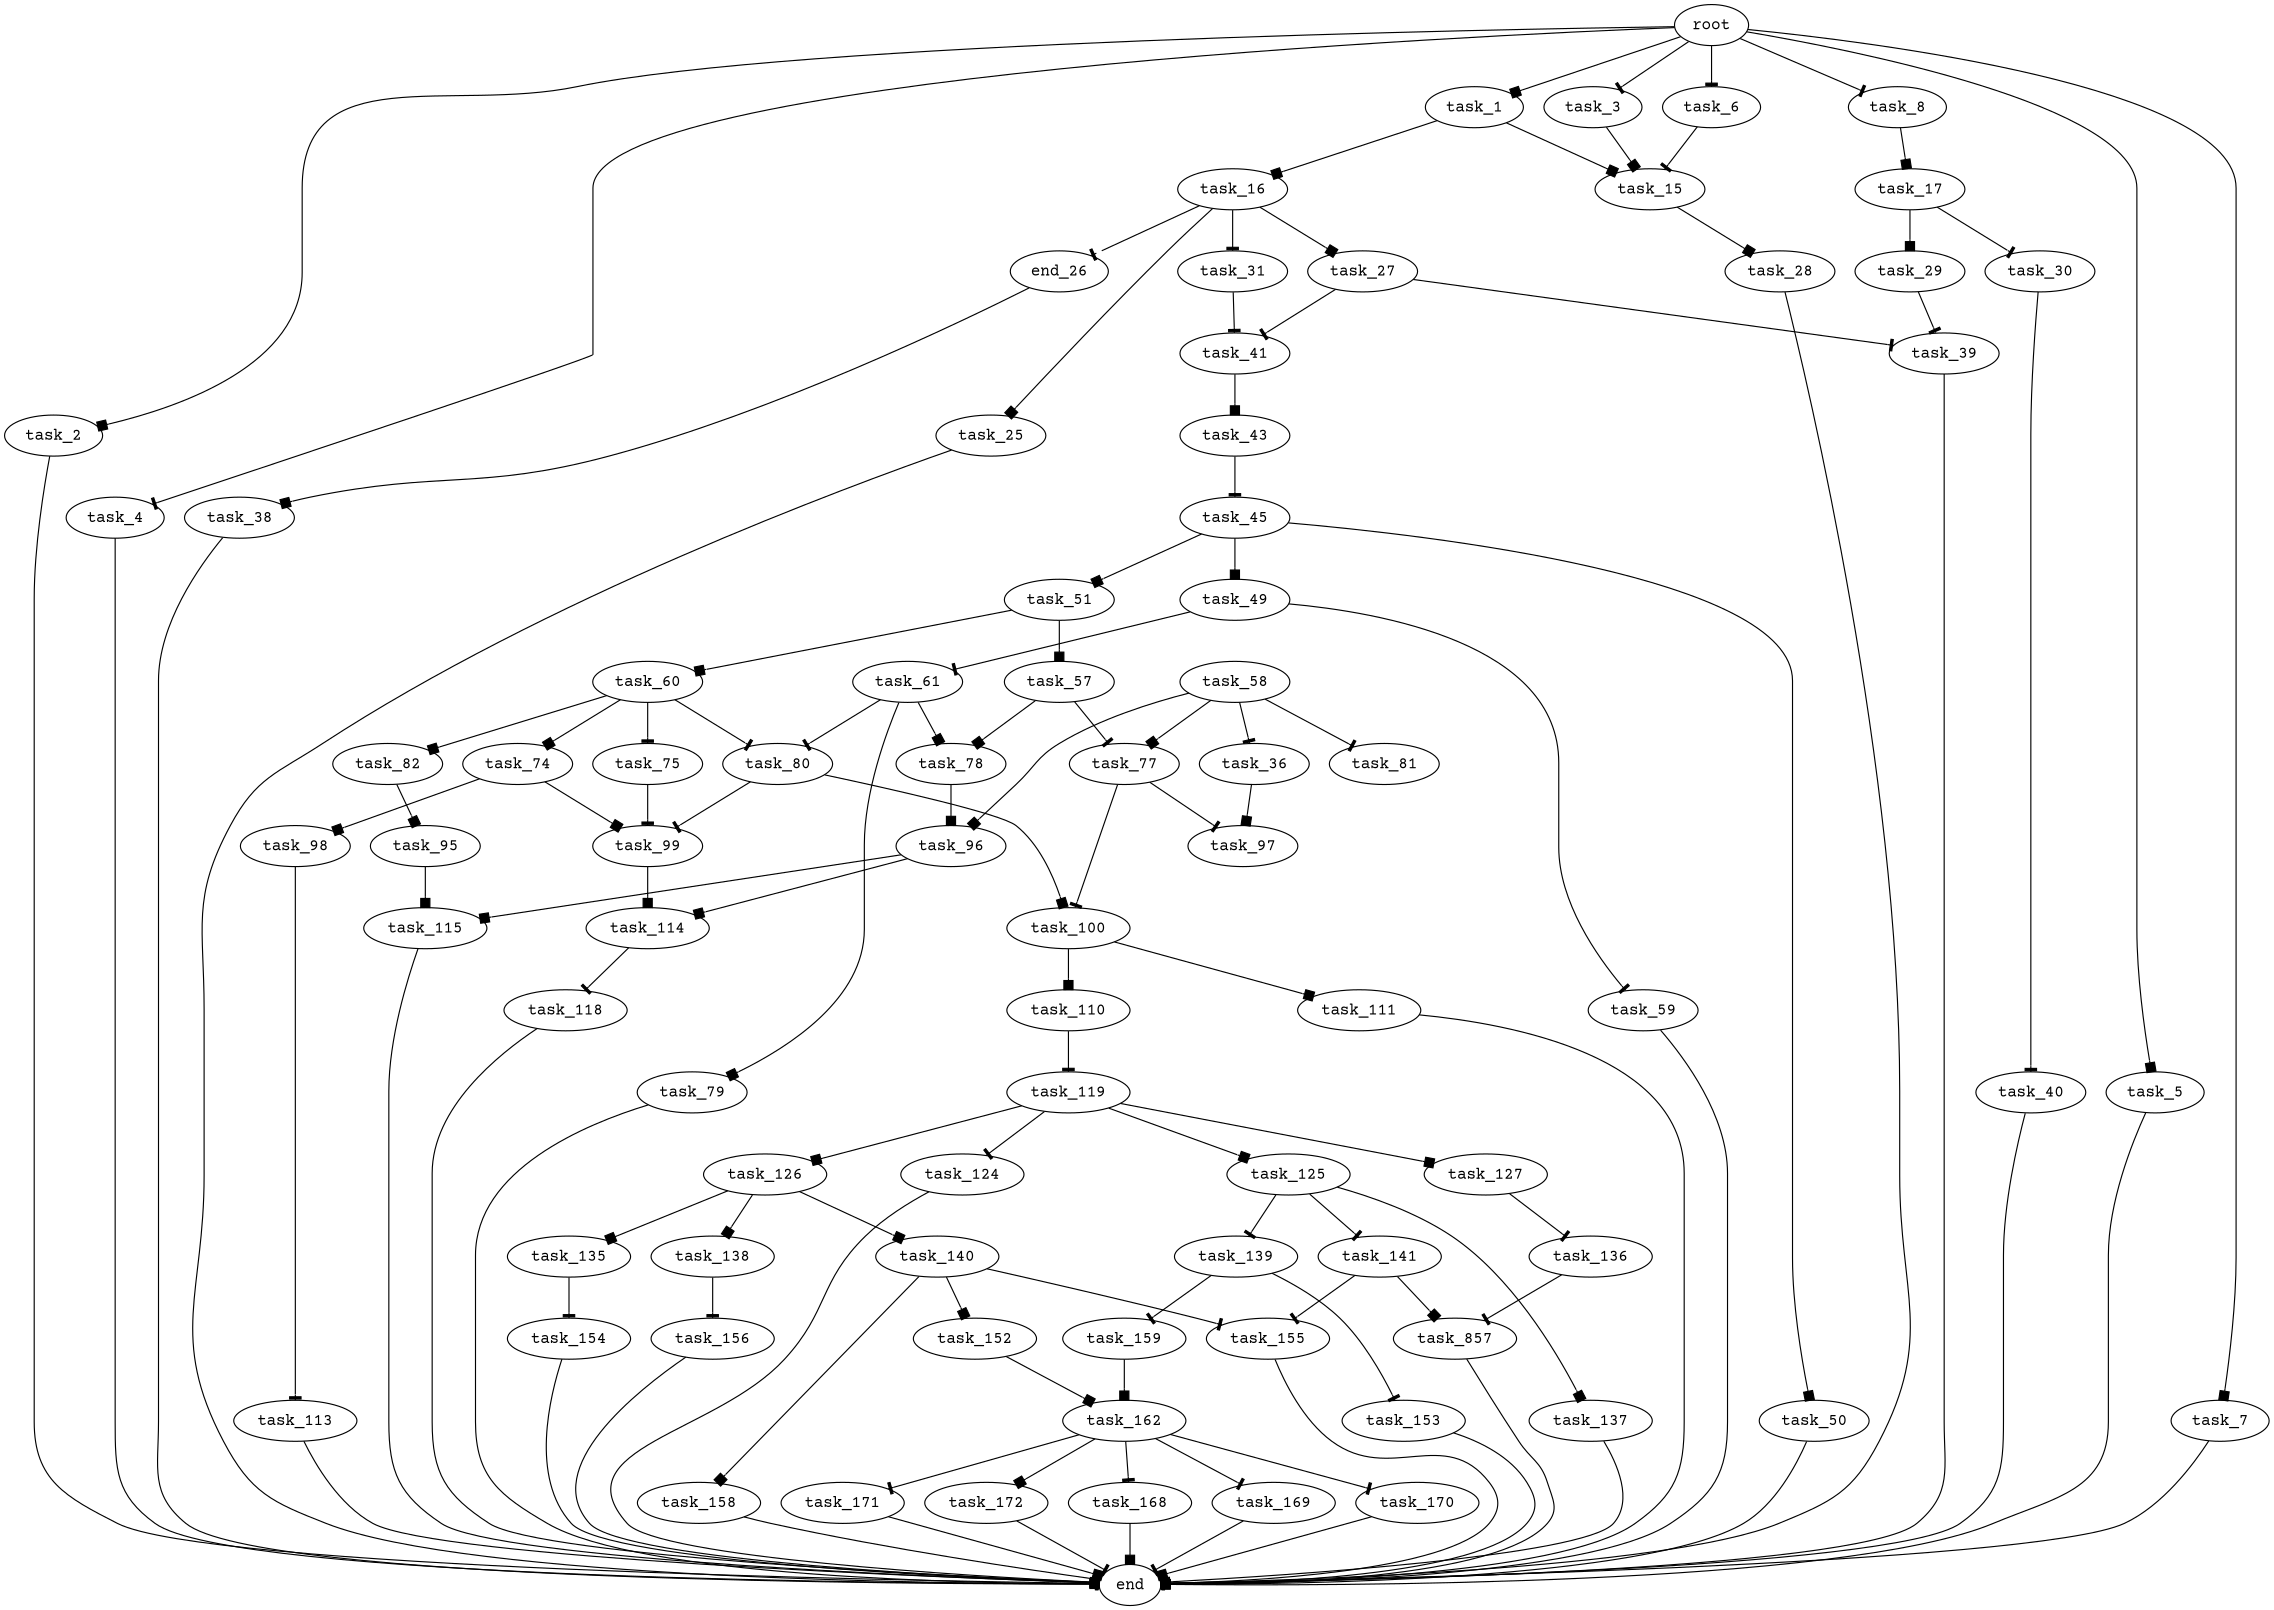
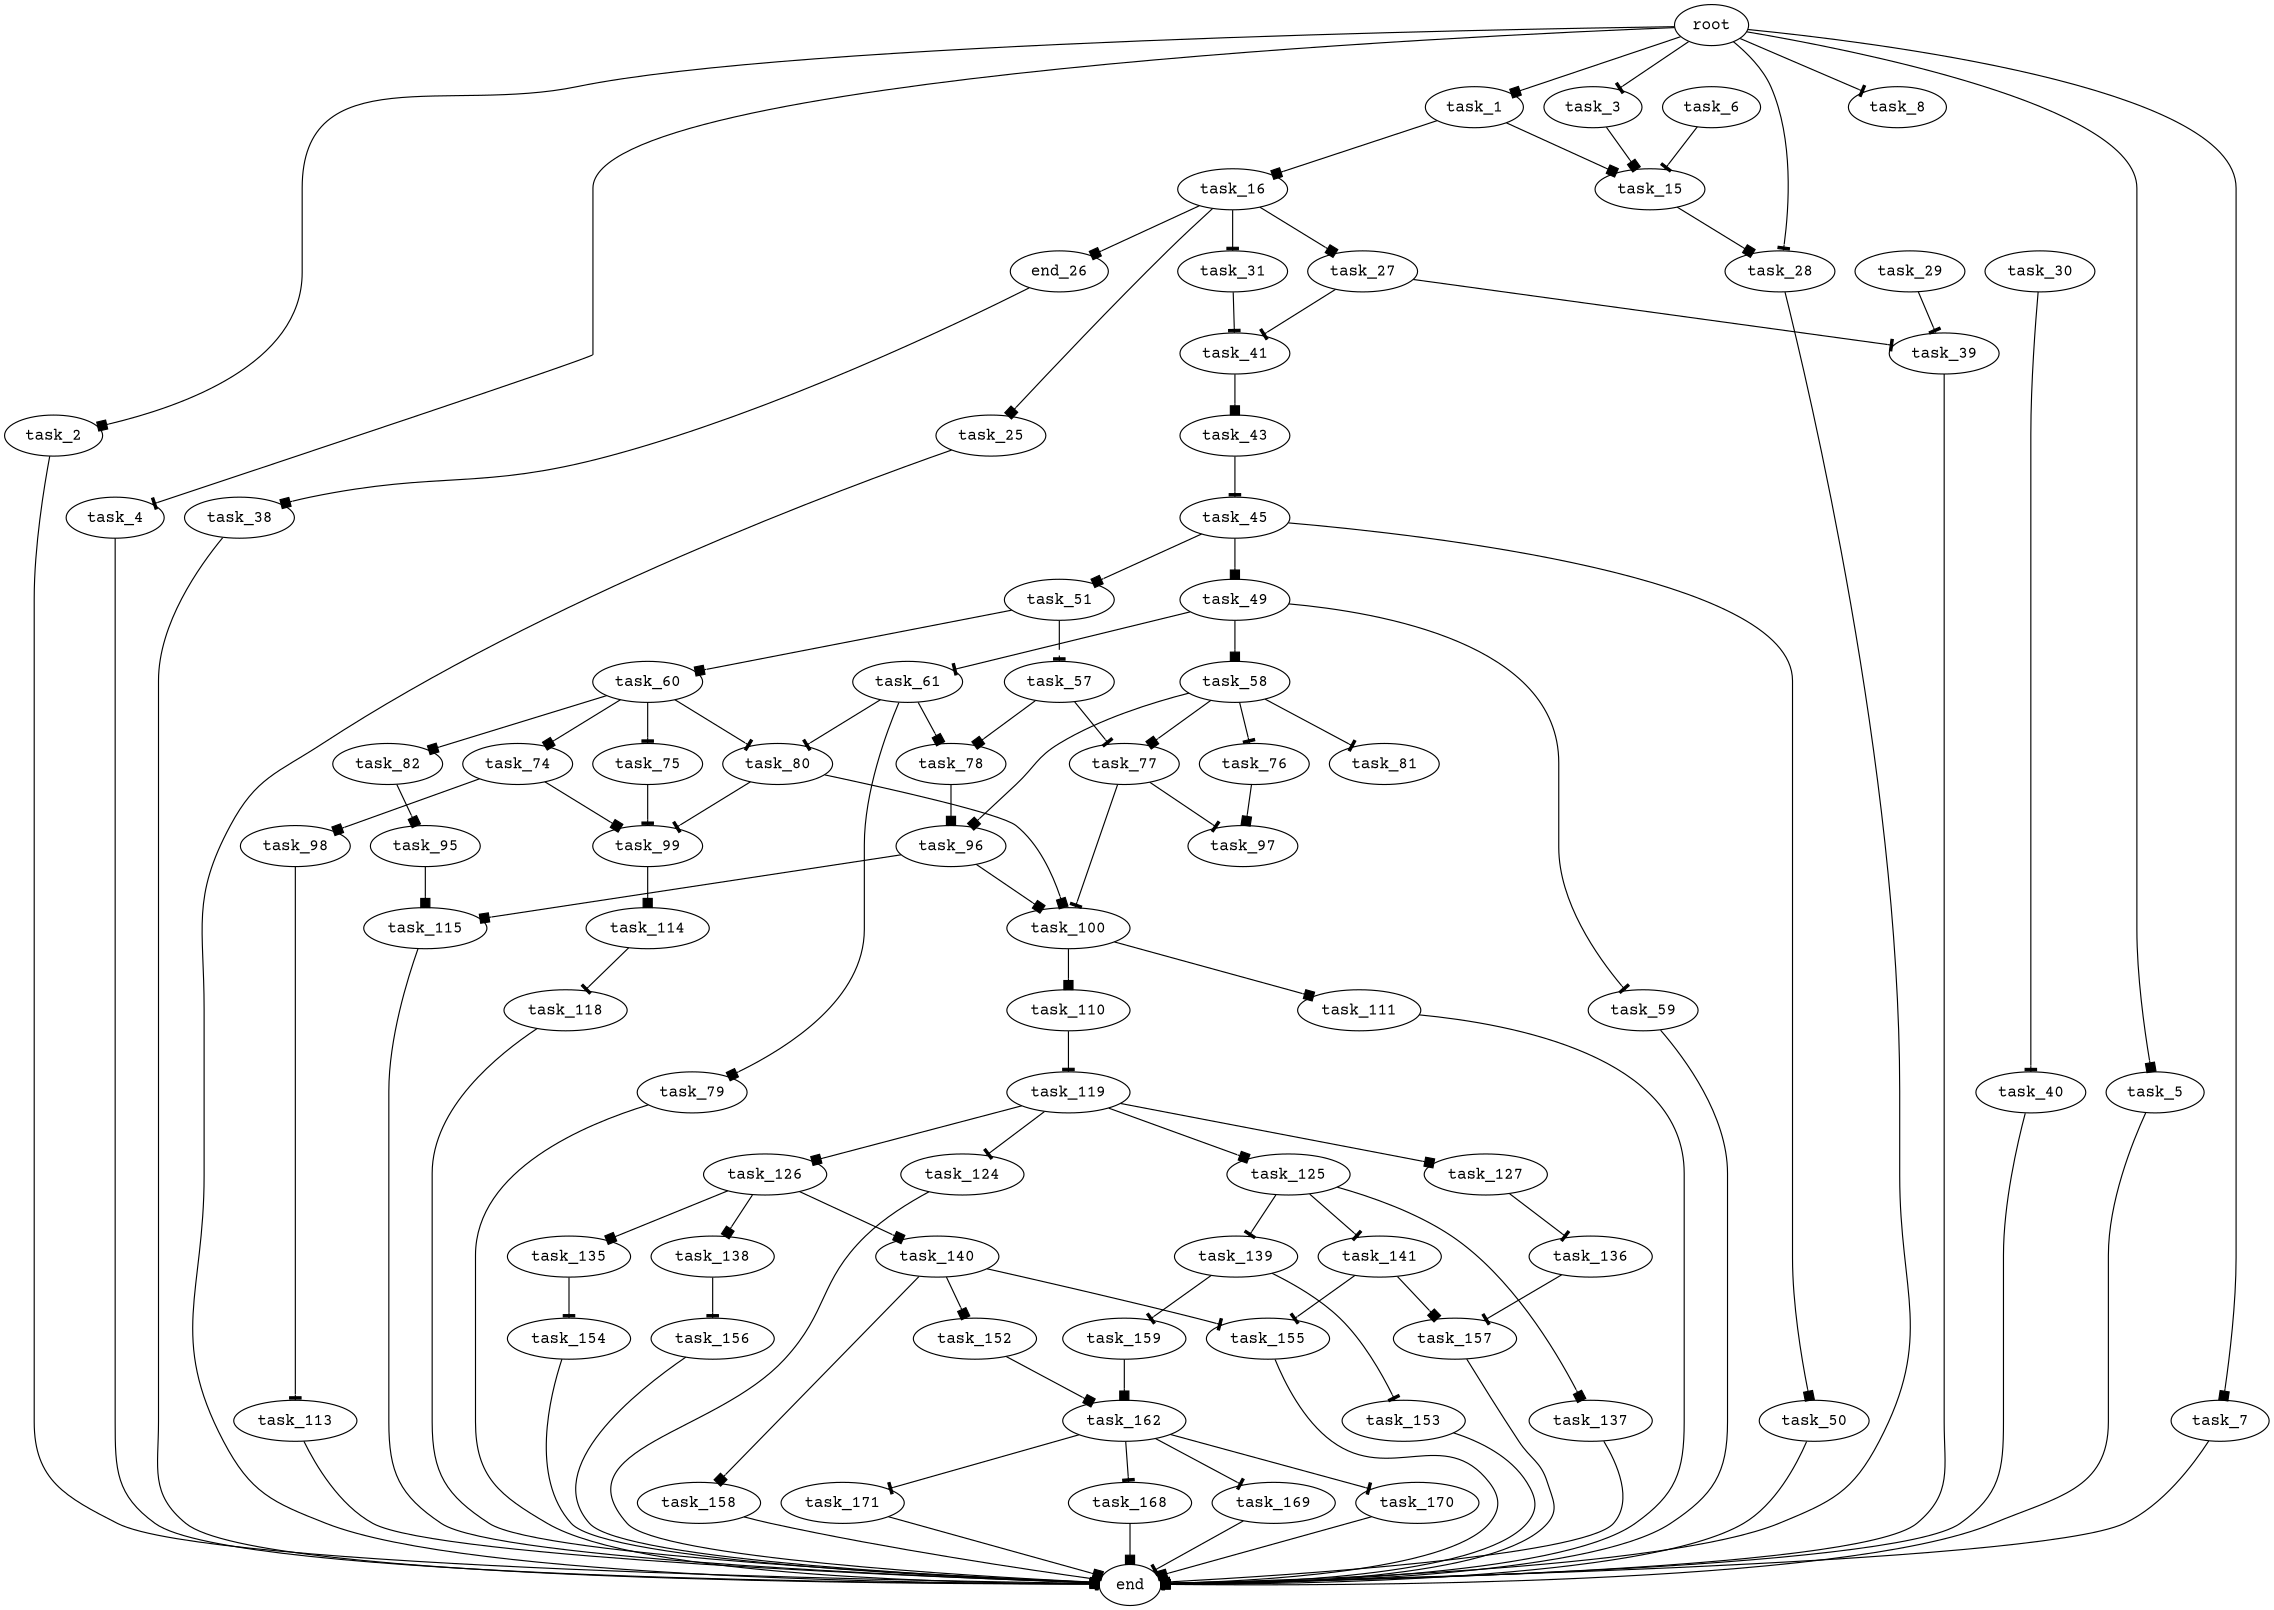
(1712, 63) -> (1784, 135)
(1910, 189) -> none
(1150, 228) -> (1150, 228)
(1059, 635) -> (1059, 635)
none -> (1235, 635)
(1254, 764) -> (1254, 764)
(807, 885) -> (1004, 884)
(1455, 1339) -> (1455, 1339)
(986, 1503) -> none
